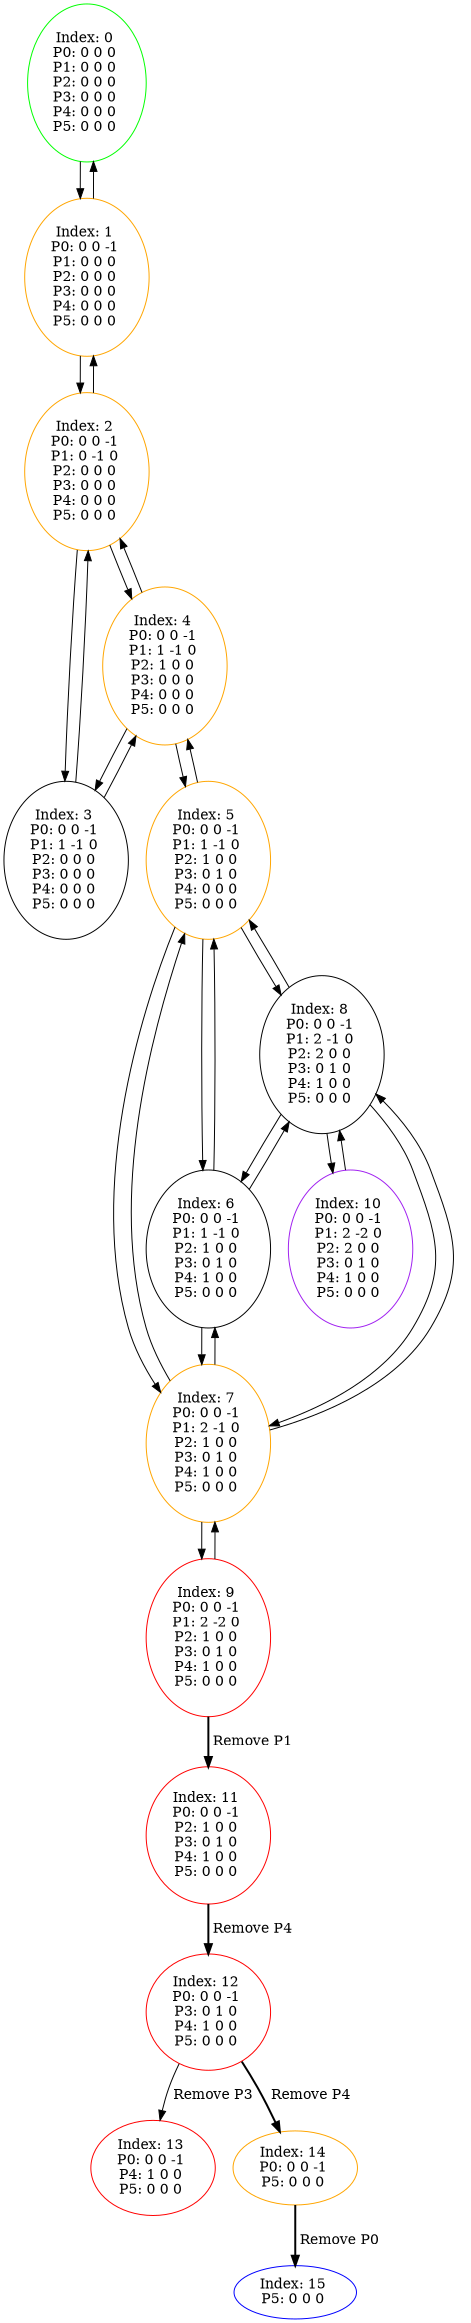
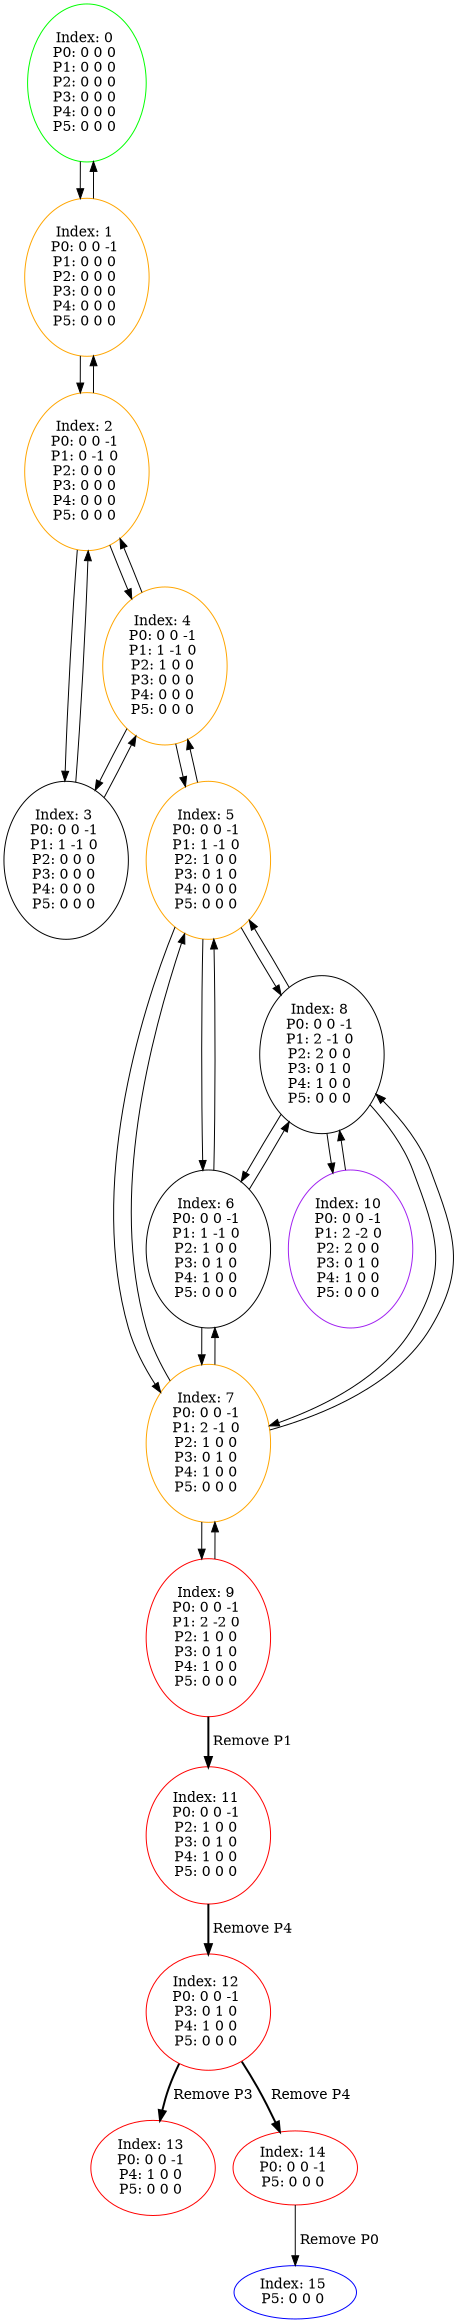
(169, 2087) -> (169, 2087)
(295, 2168) -> (295, 2168)
(295, 2230) -> (295, 2230)
